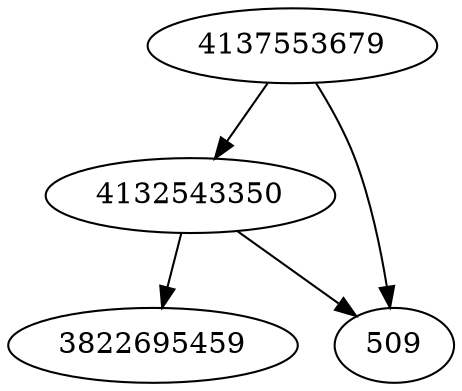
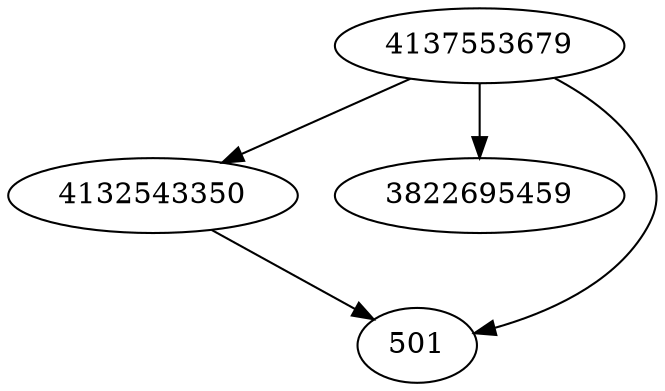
(174, 261) -> (480, 110)
(394, 345) -> (417, 345)
